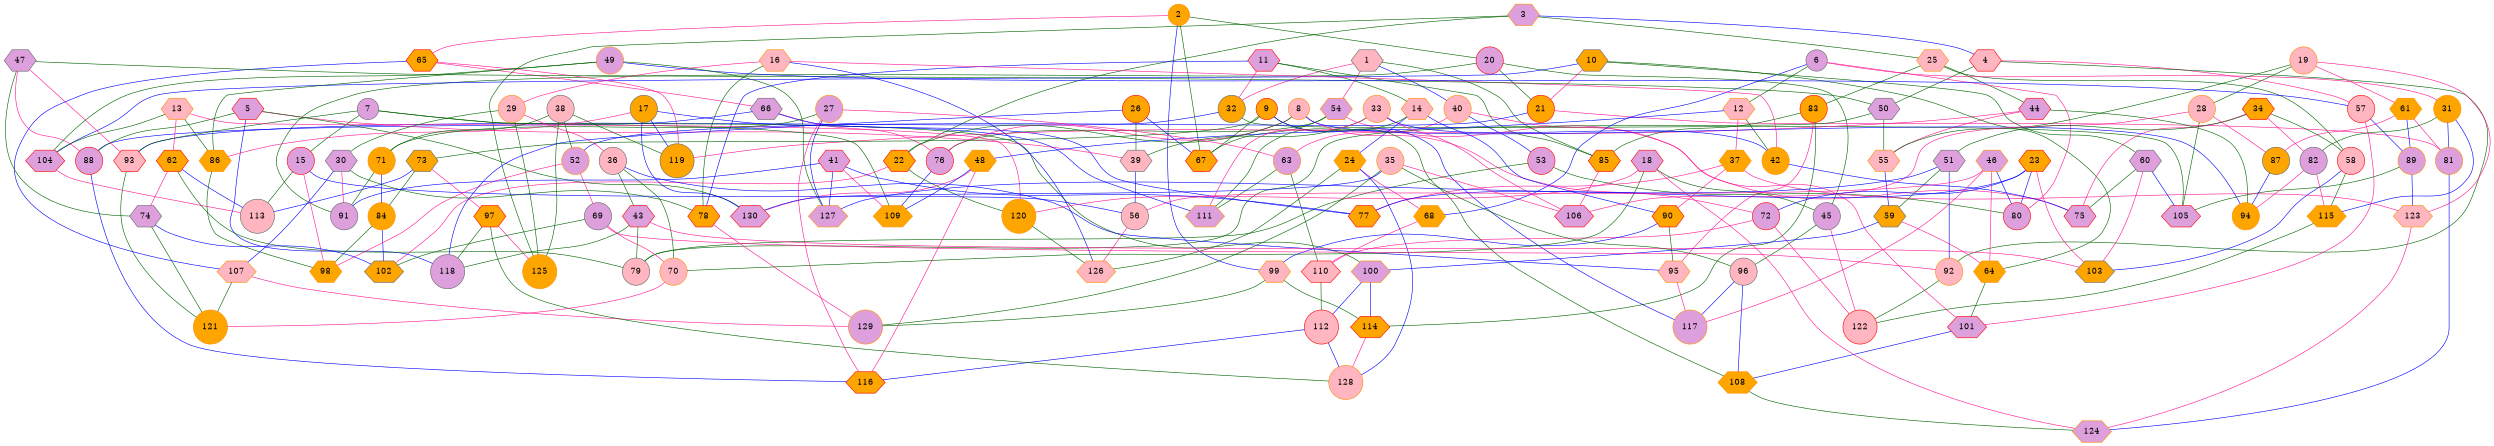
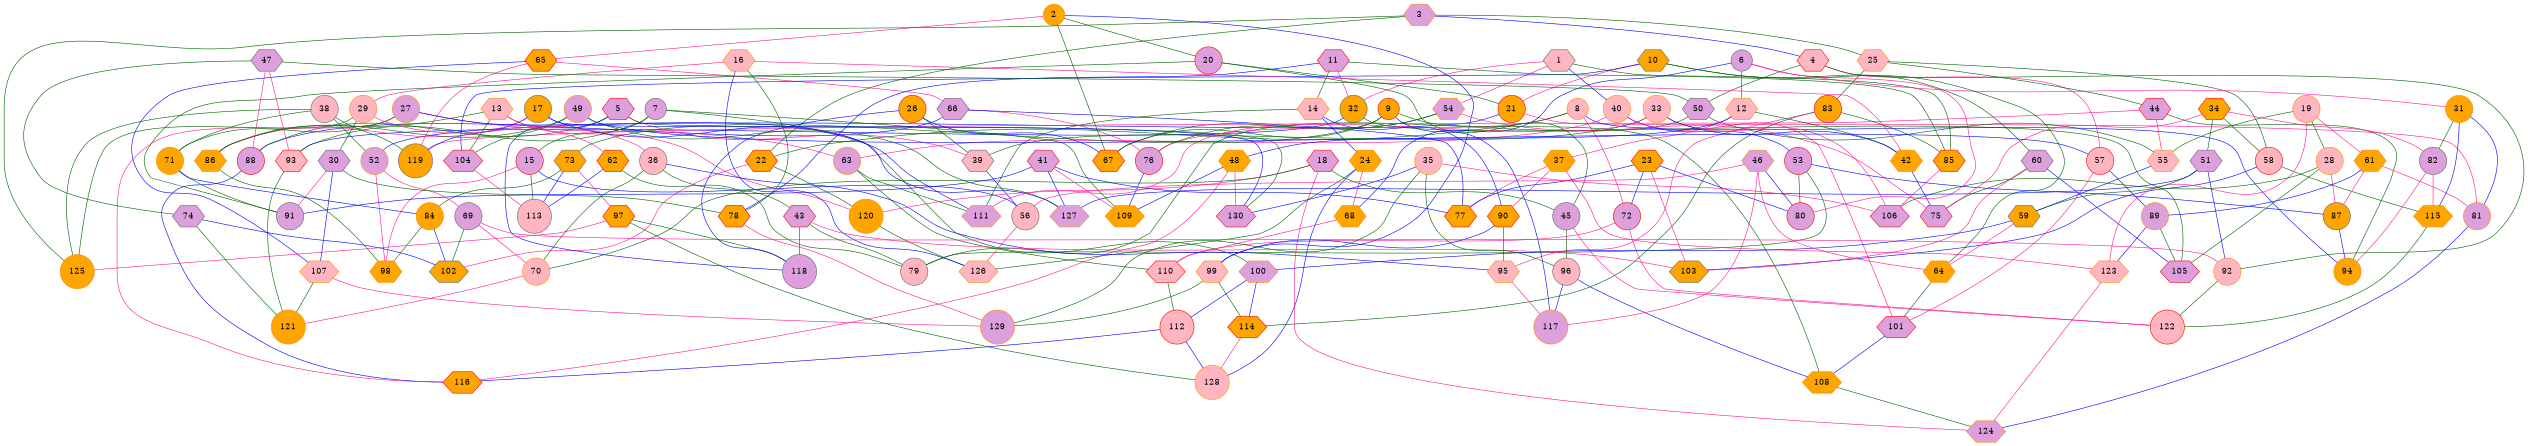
(1776, 161) -> (1906, 161)
(1912, 172) -> (2098, 182)
(159, 189) -> none
none -> (2003, 189)
